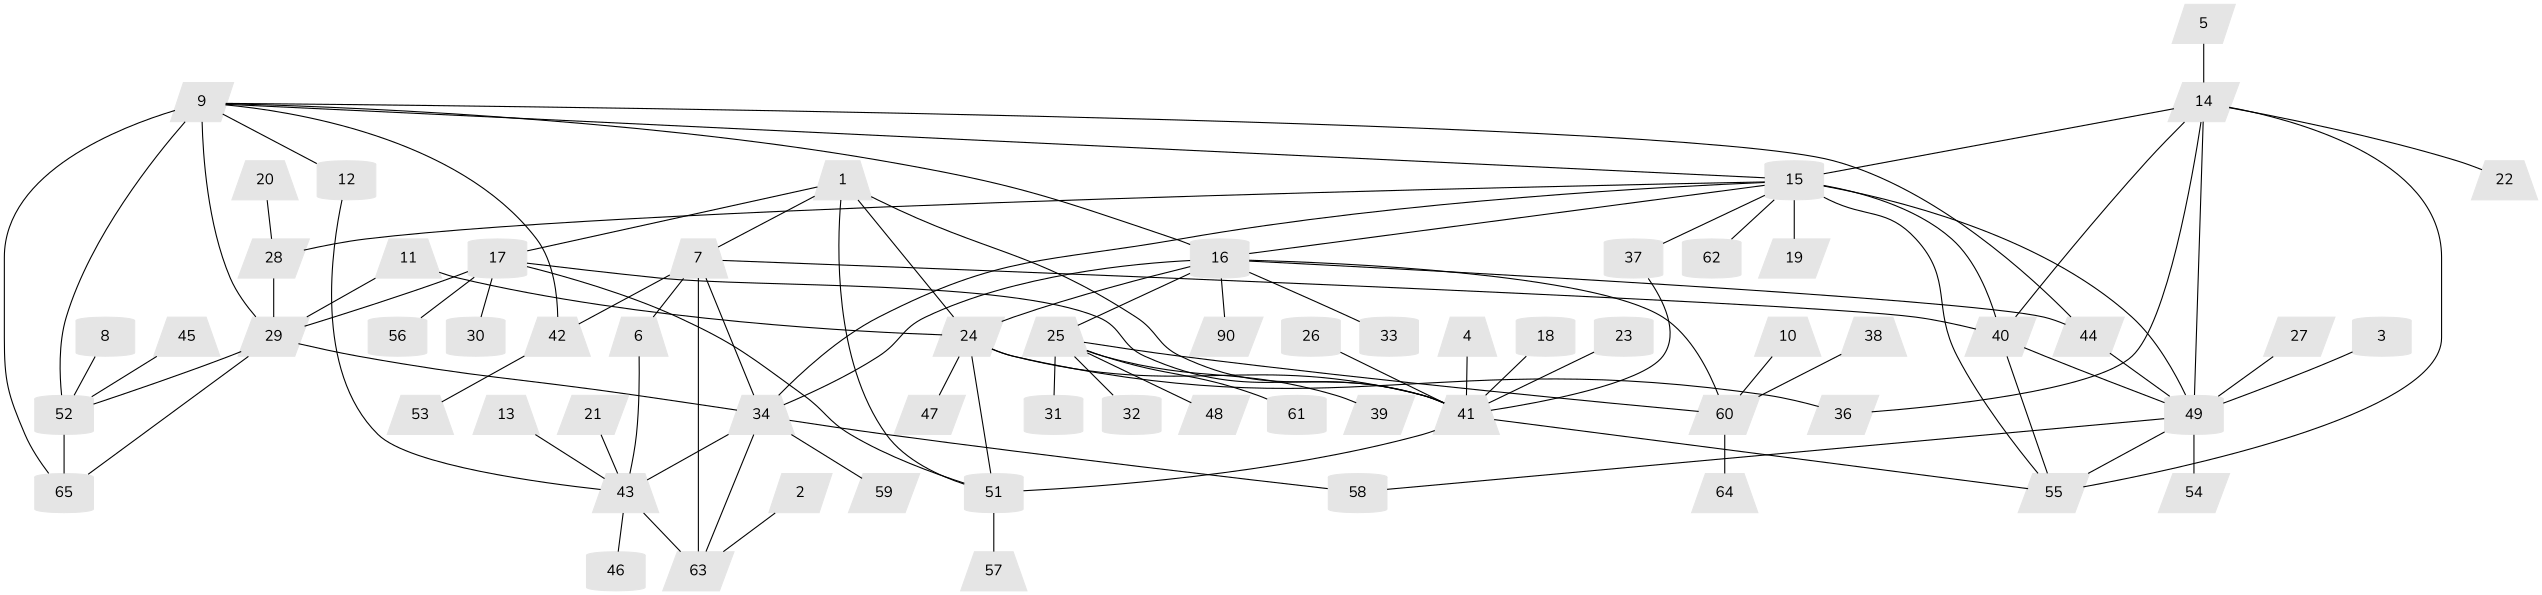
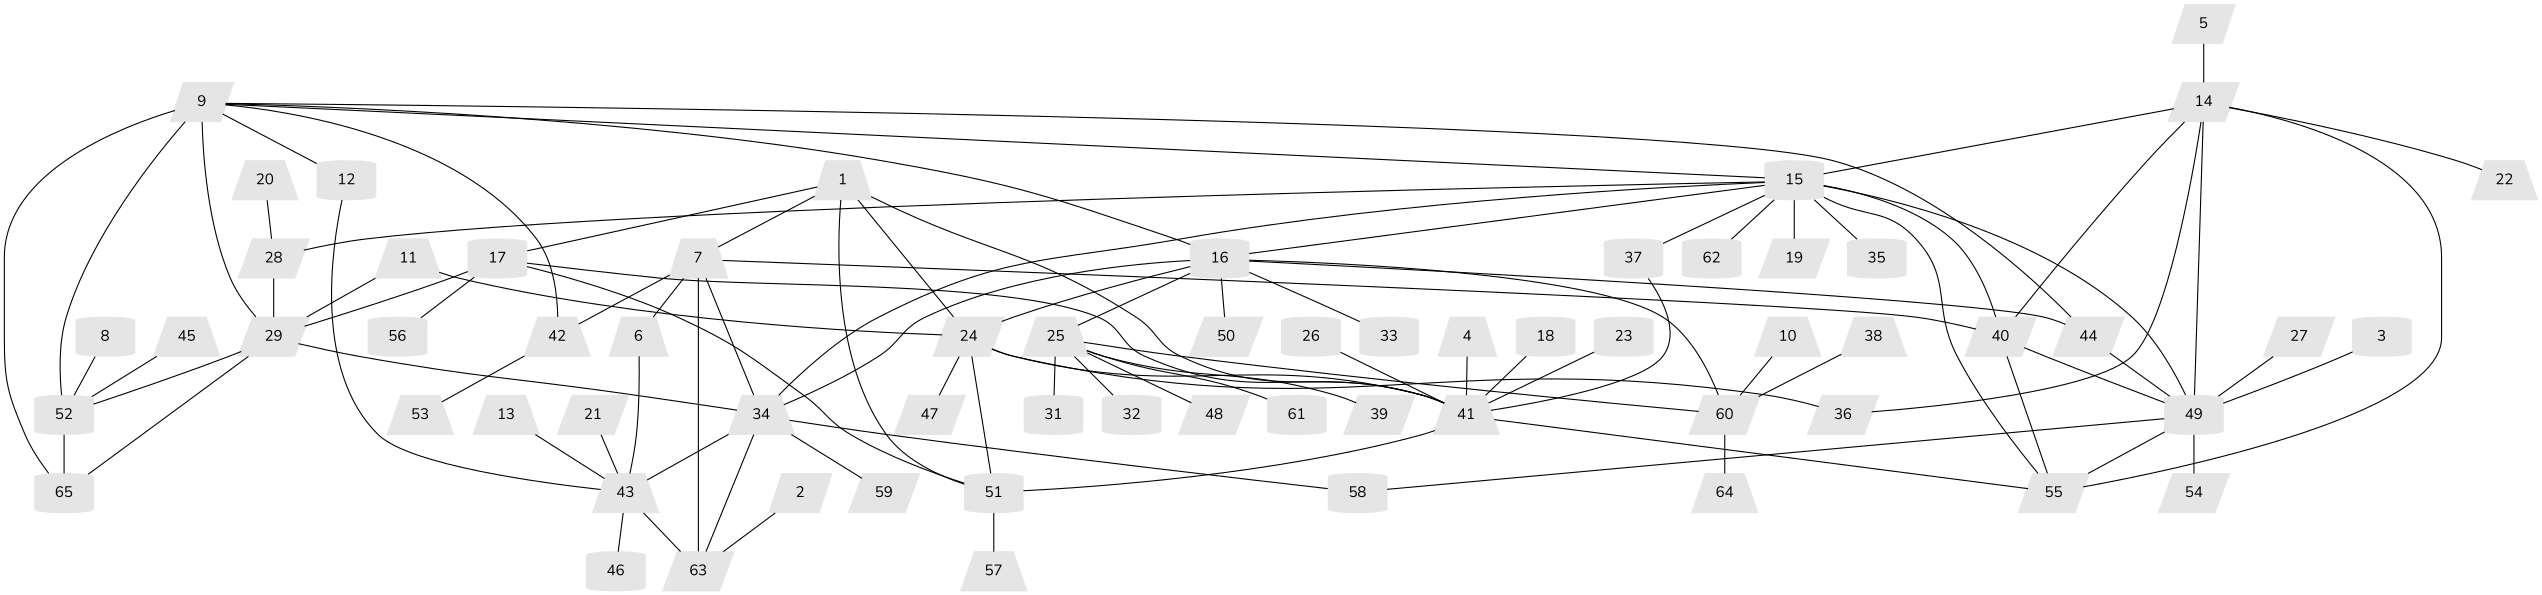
none -> (1877, 258)
(476, 337) -> none
(1226, 337) -> (1226, 337)
